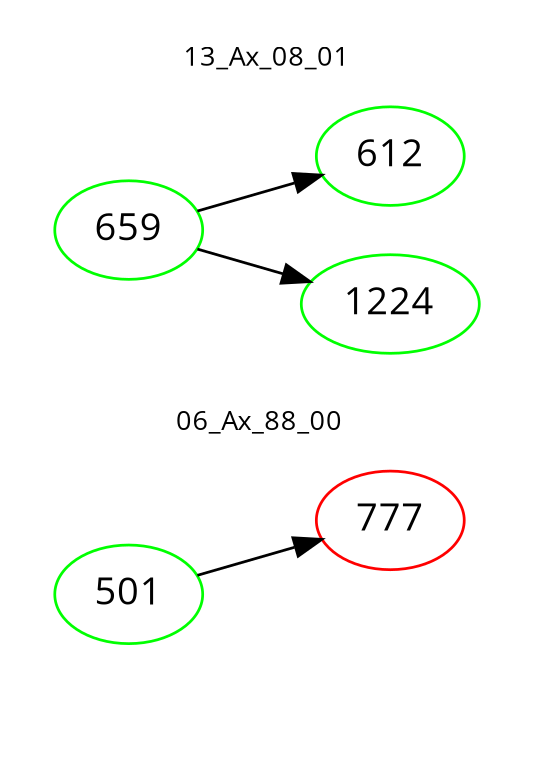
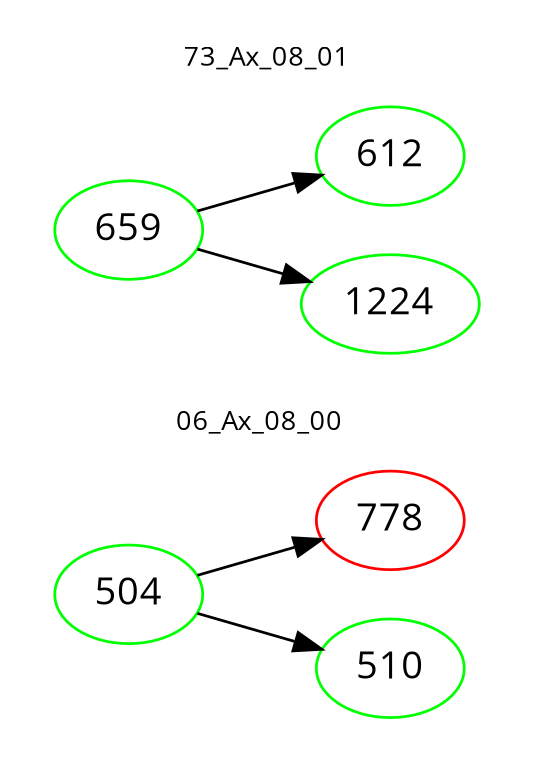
(267, 59) -> (267, 59)
(260, 423) -> (260, 423)
(390, 520) -> (390, 520)
(129, 594) -> (129, 594)
none -> (390, 668)
